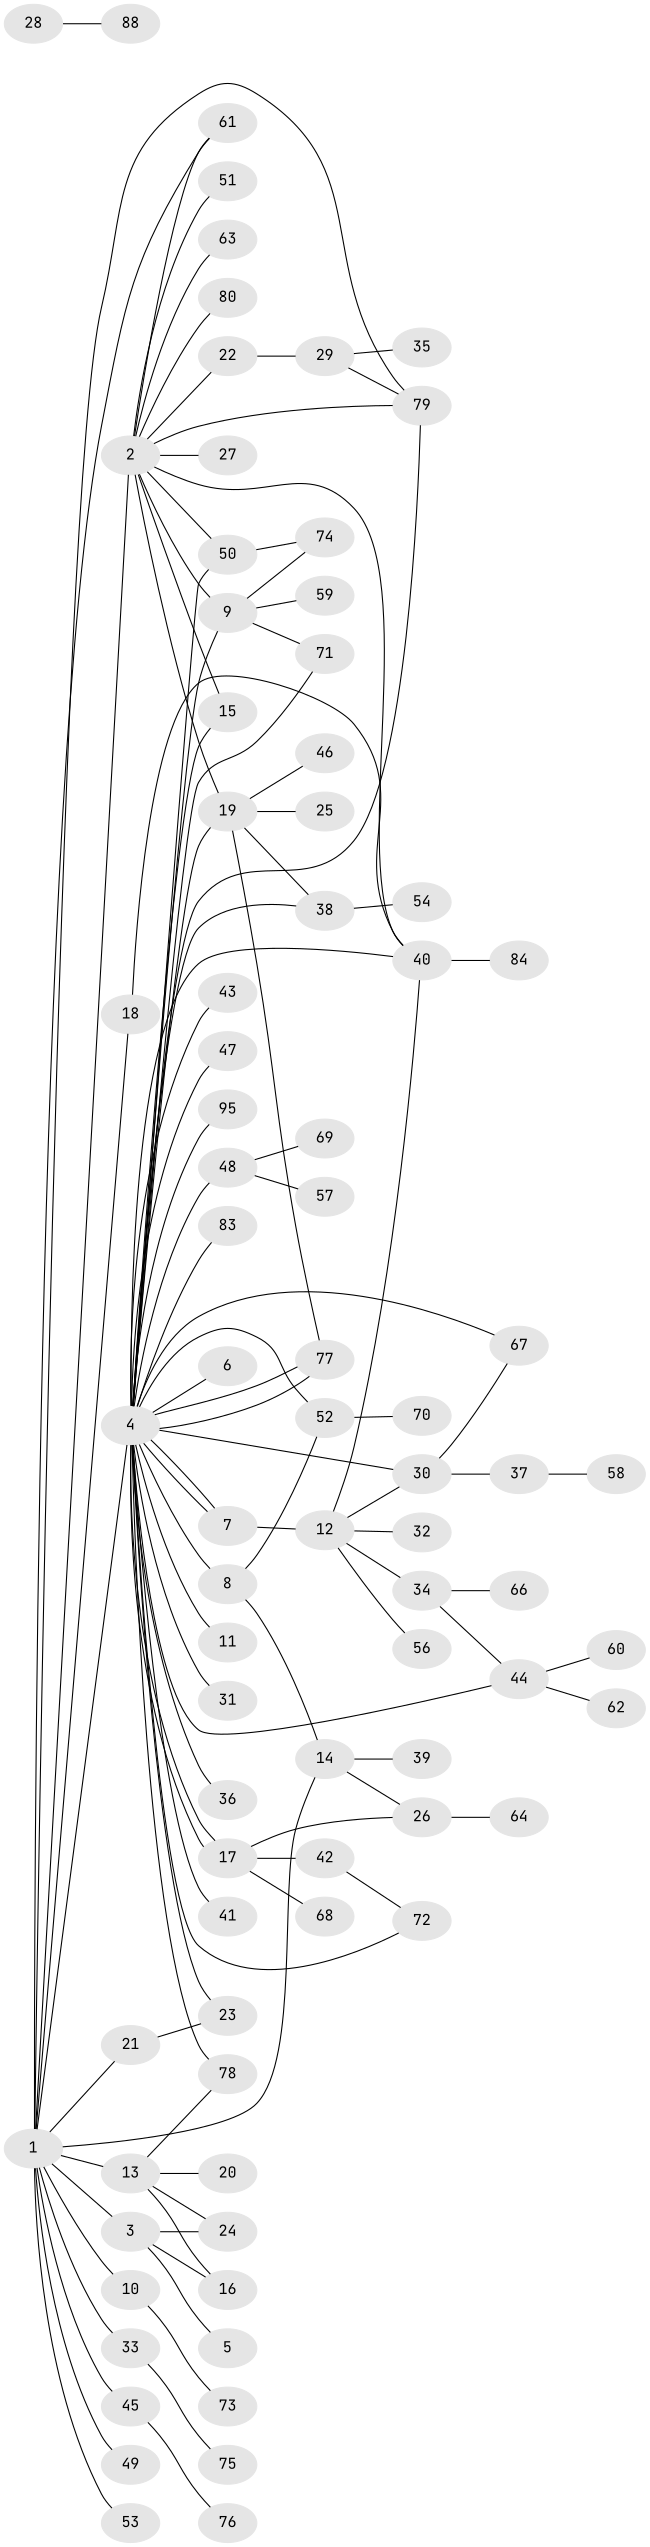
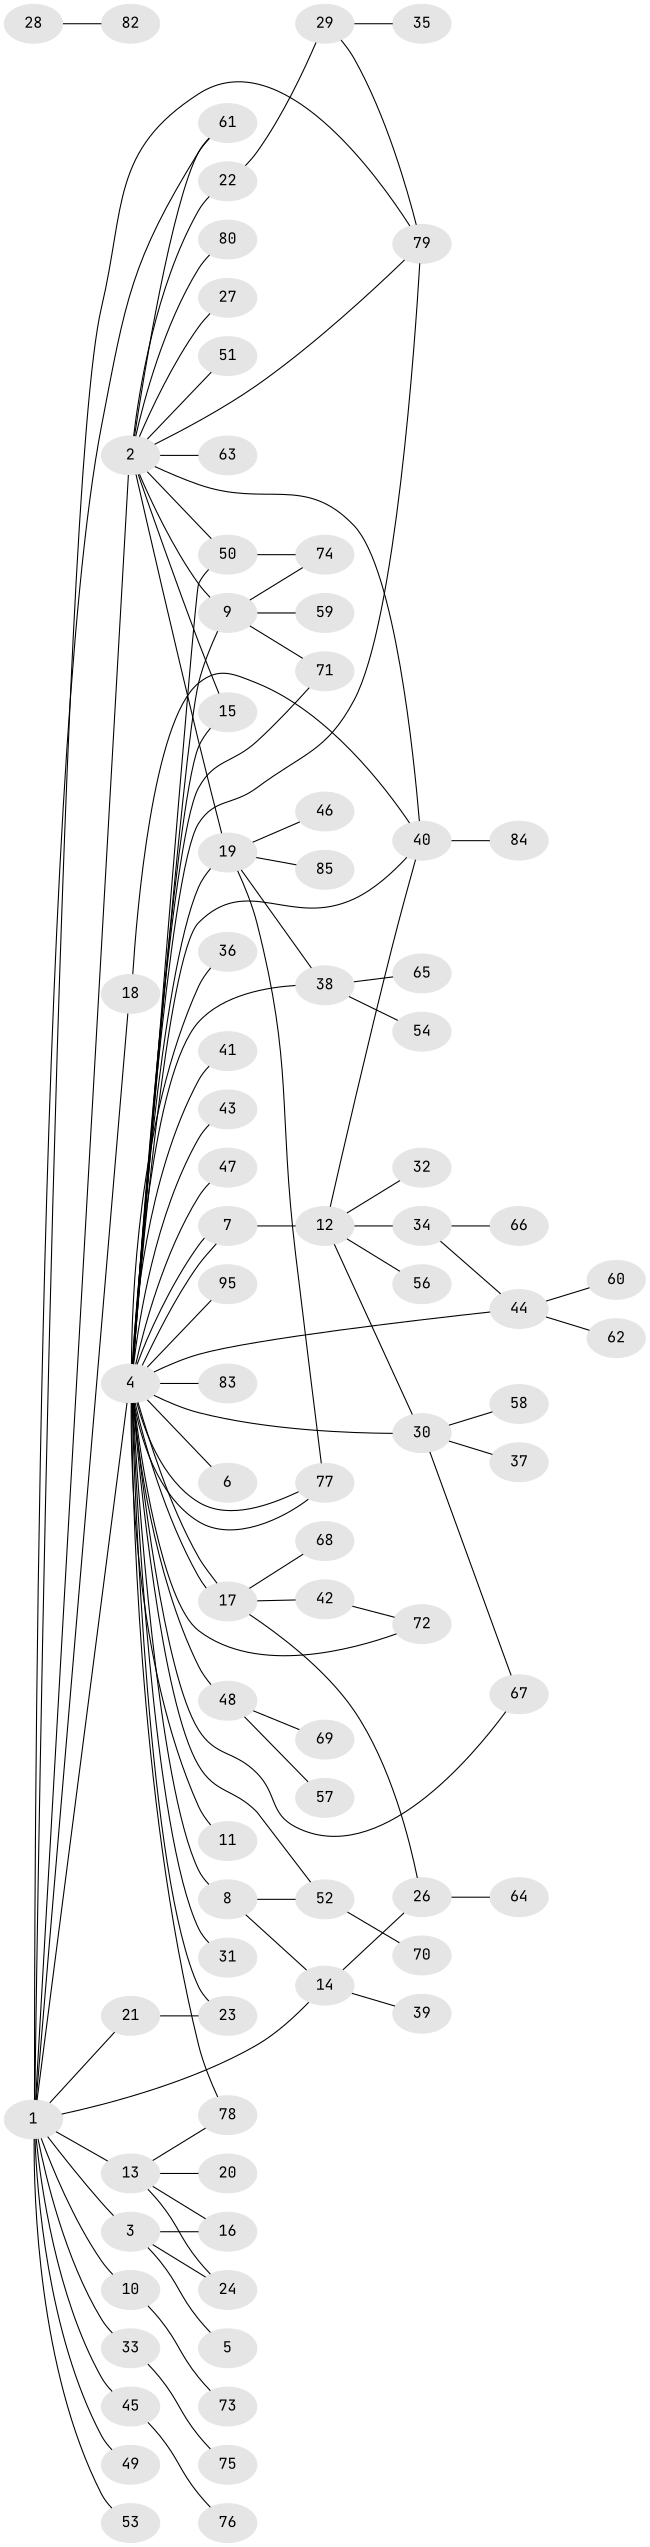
(131, 24) -> (131, 24)
(325, 812) -> (325, 870)
none -> (422, 973)
(568, 1474) -> (471, 1419)
